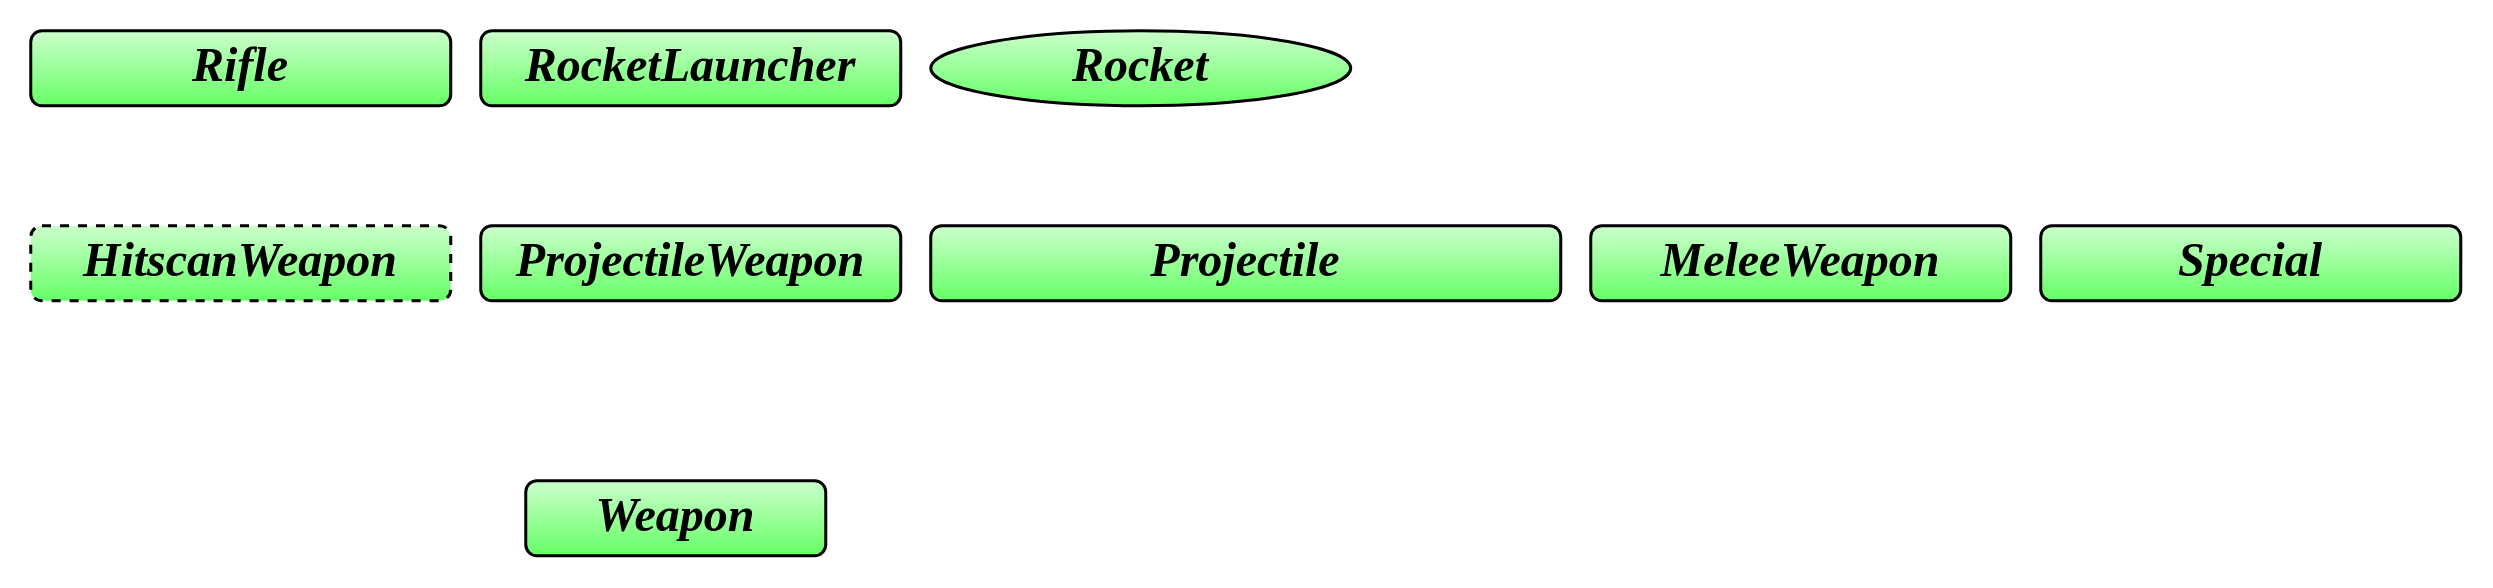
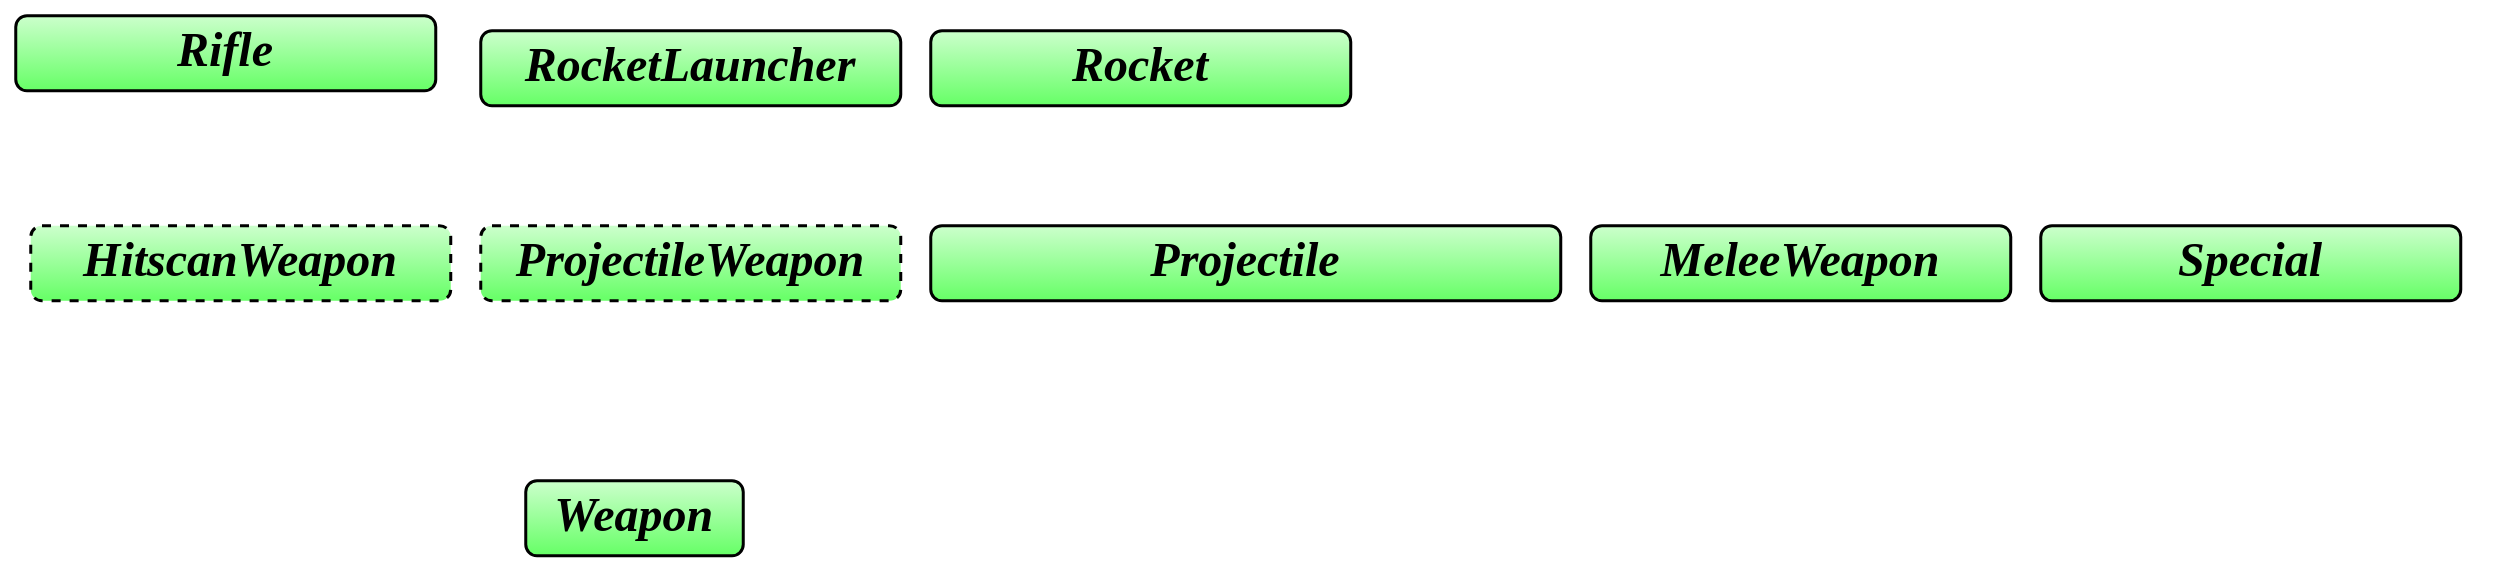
(241, 68) -> (226, 53)
(1141, 68) -> (1141, 68)
(691, 263) -> (691, 263)
(676, 518) -> (635, 518)
